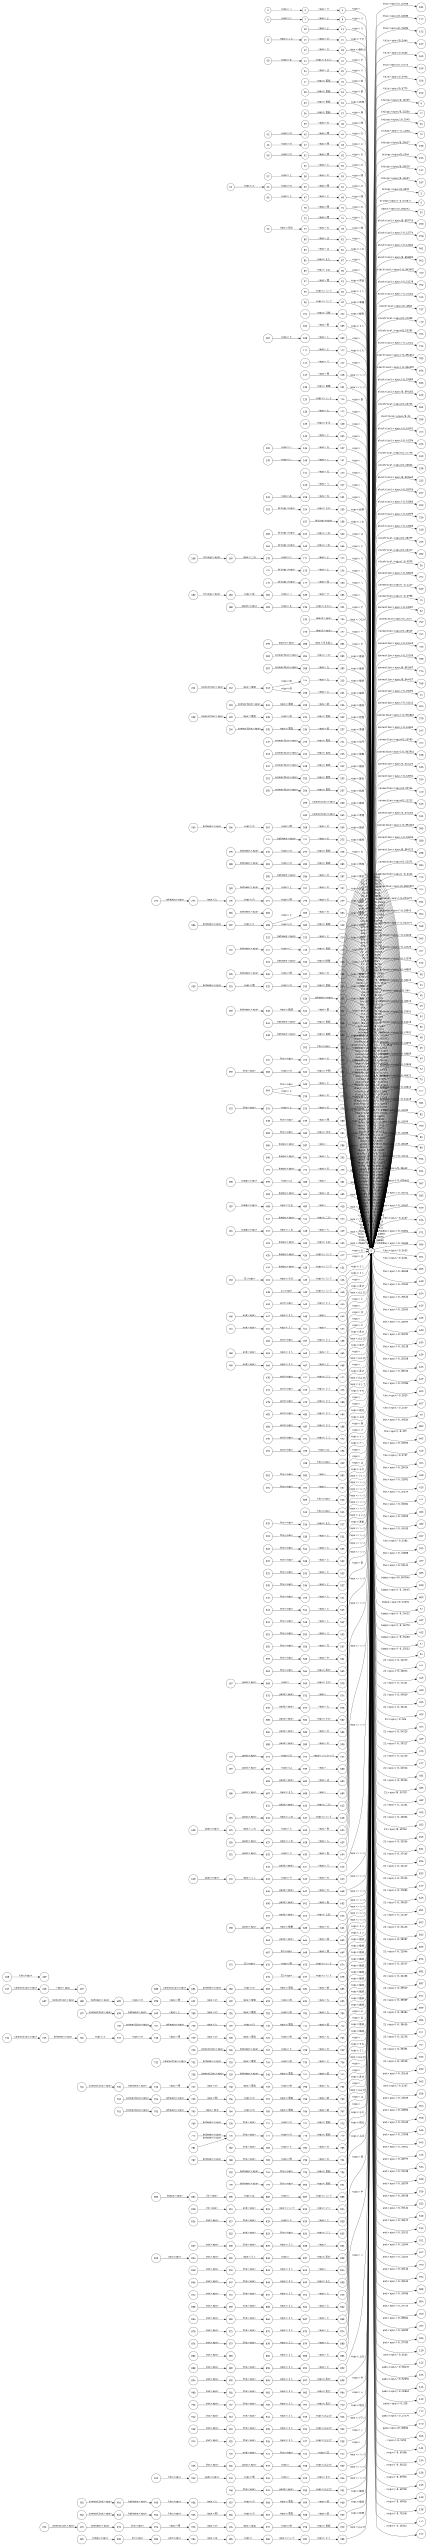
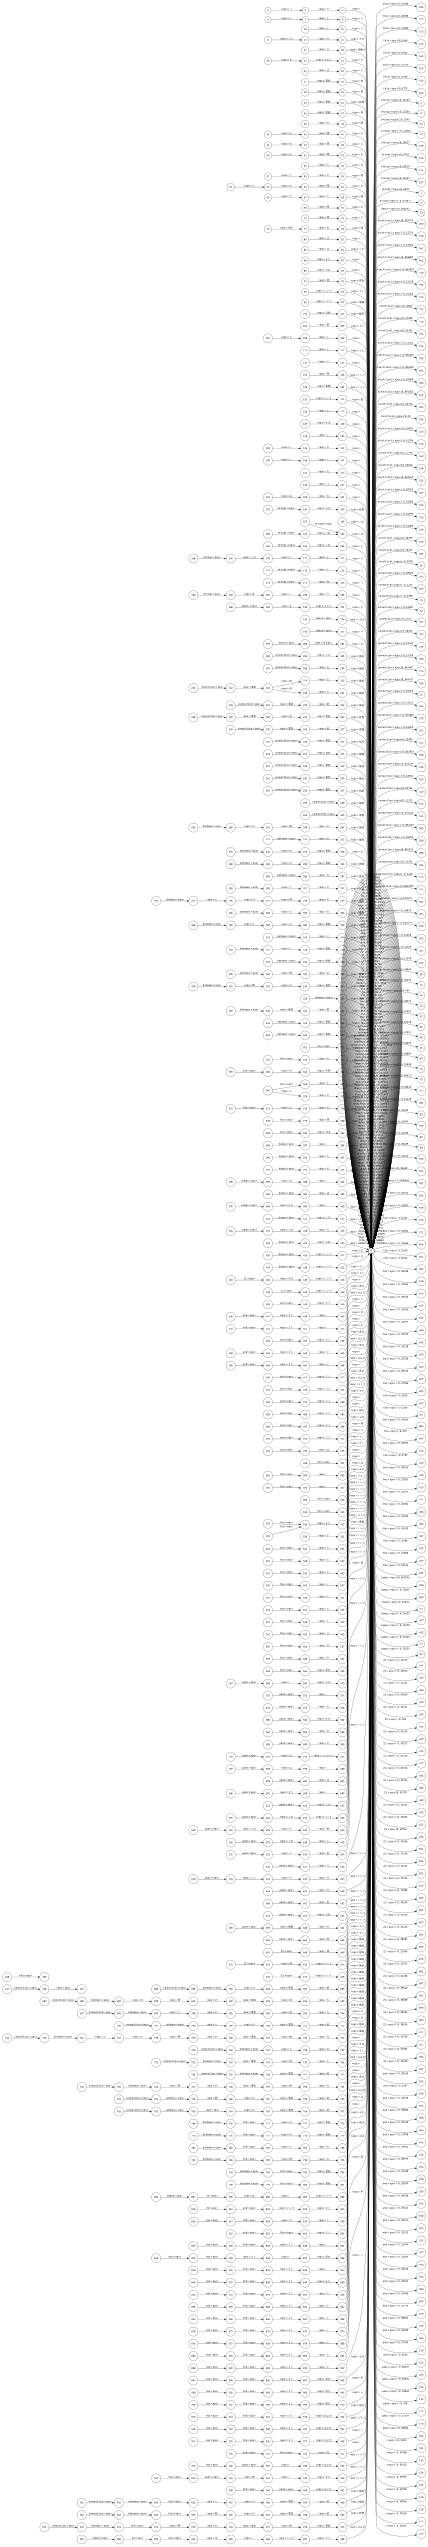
(323, 522) -> (323, 528)
(286, 920) -> (286, 913)
(286, 1537) -> (286, 1531)
(211, 2143) -> (211, 2149)
none -> (248, 2356)
